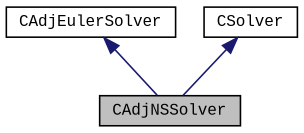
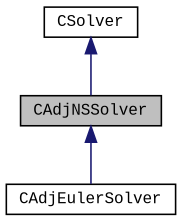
(136, 72) -> (91, 163)
